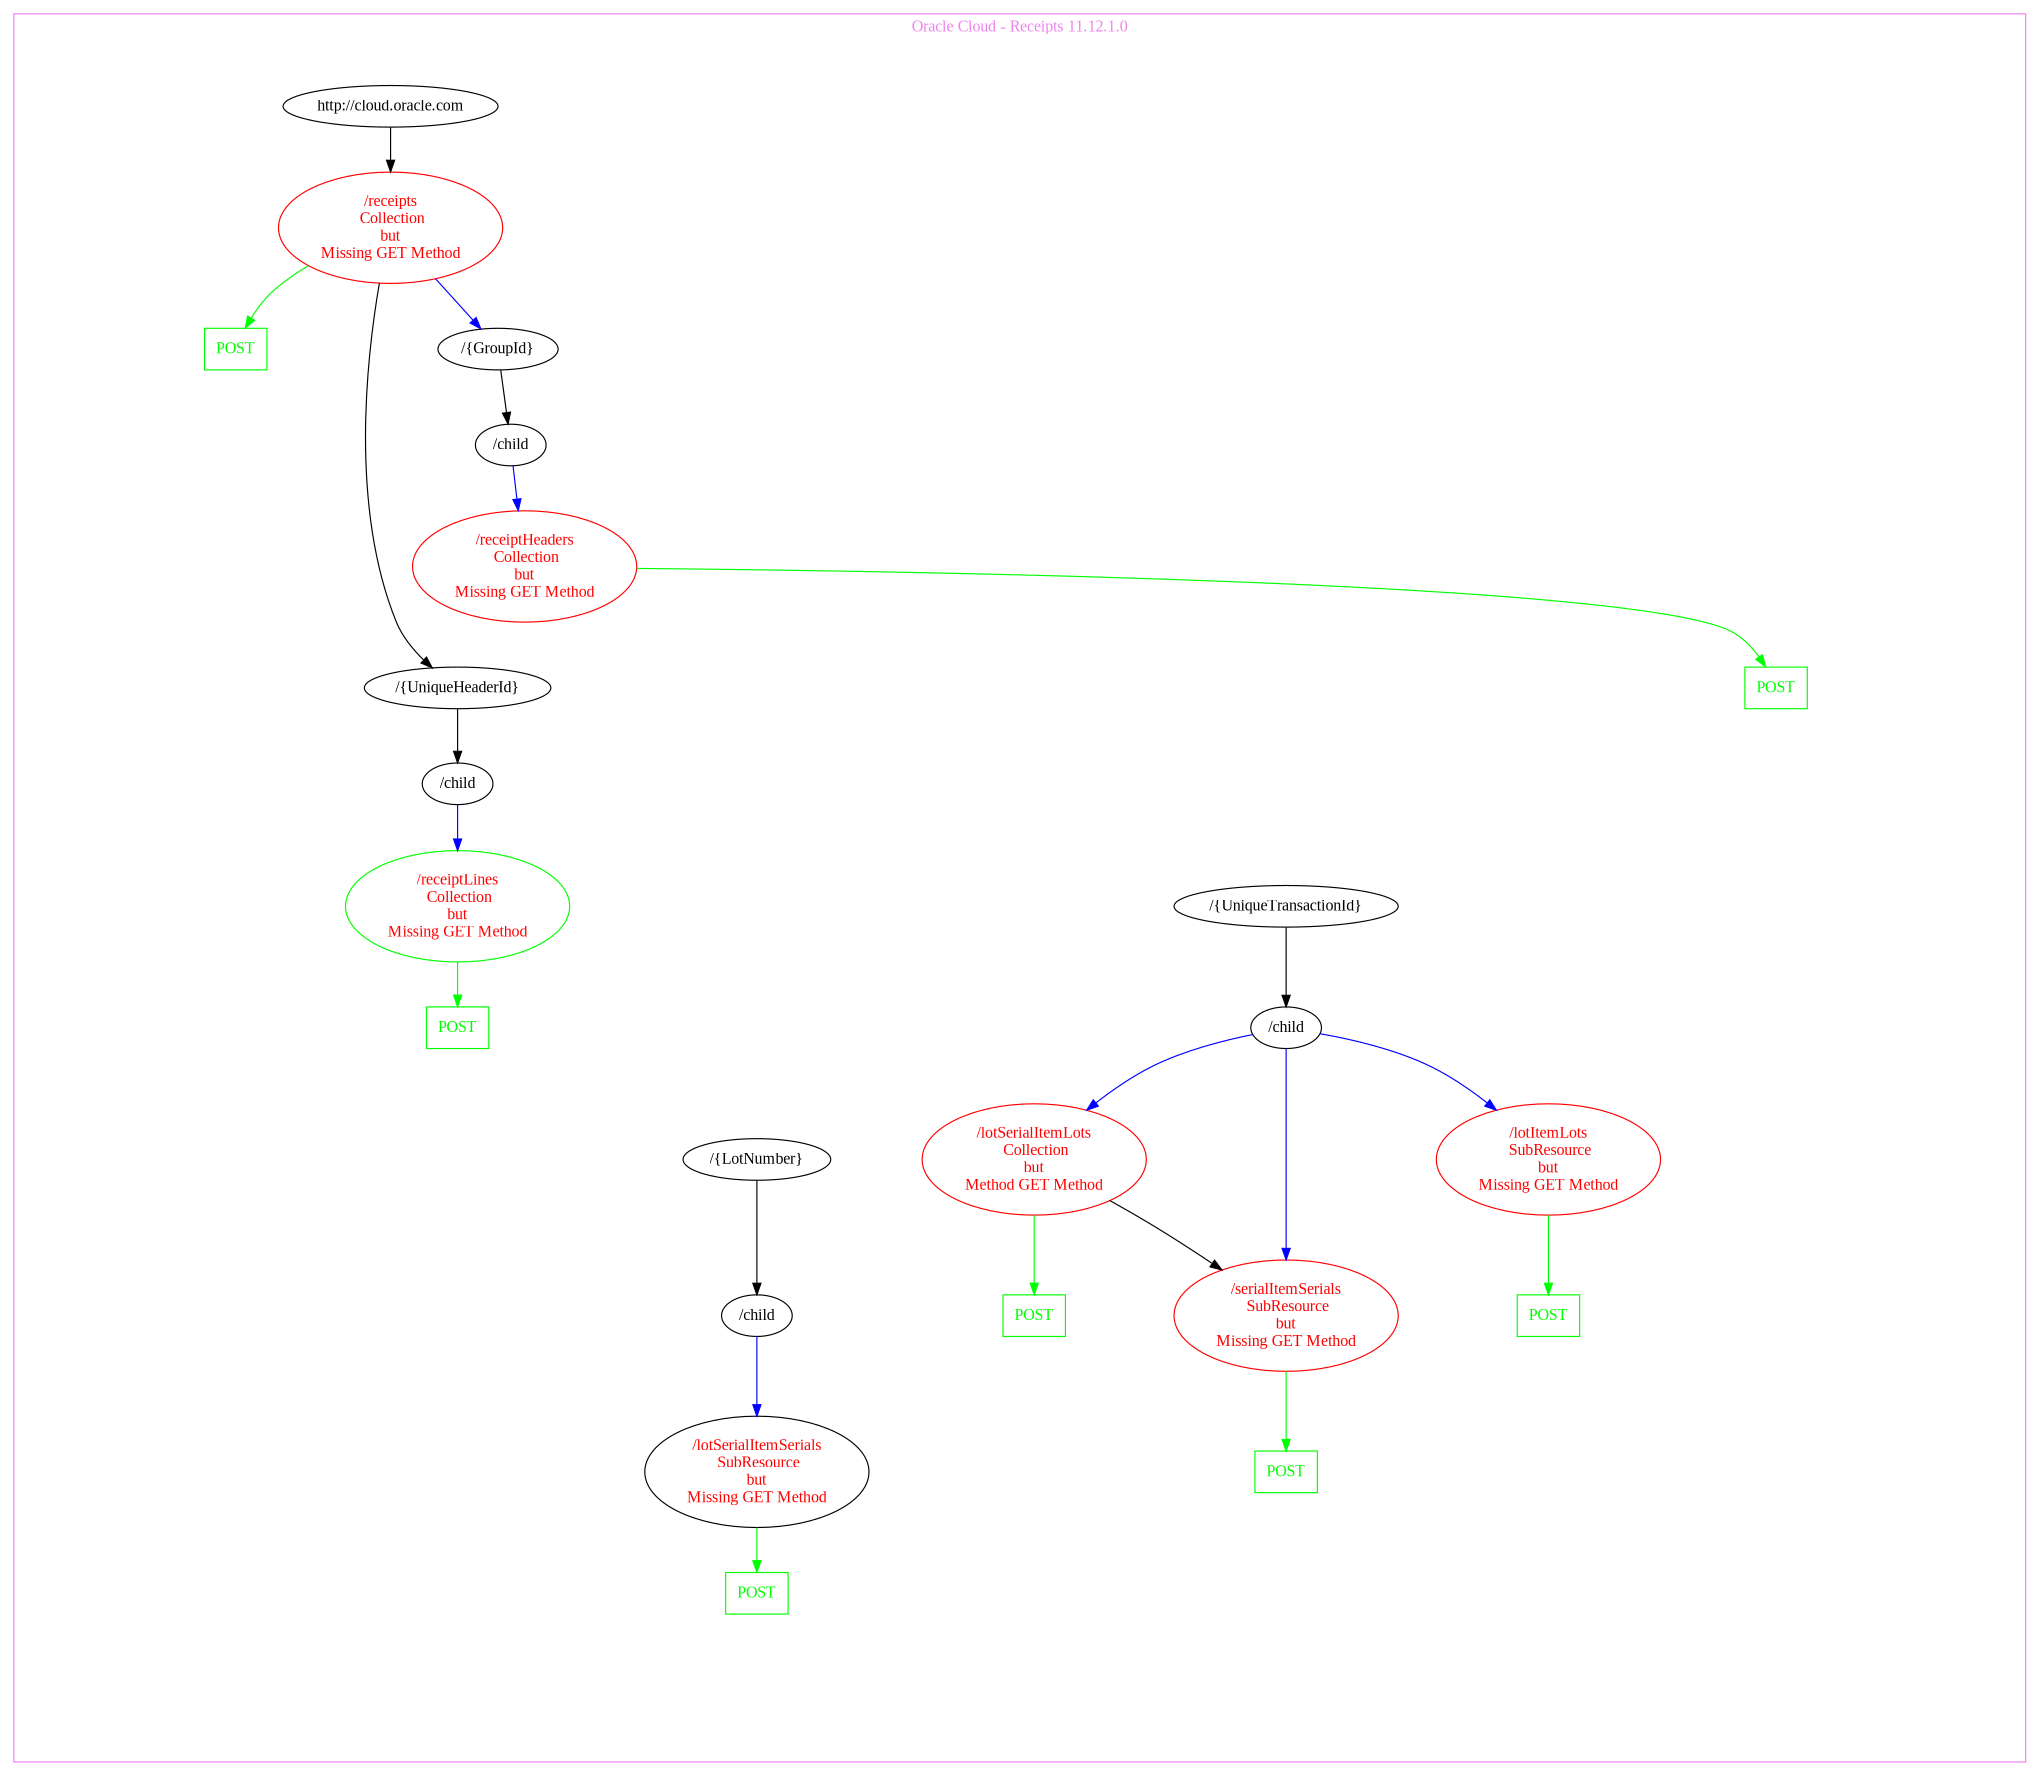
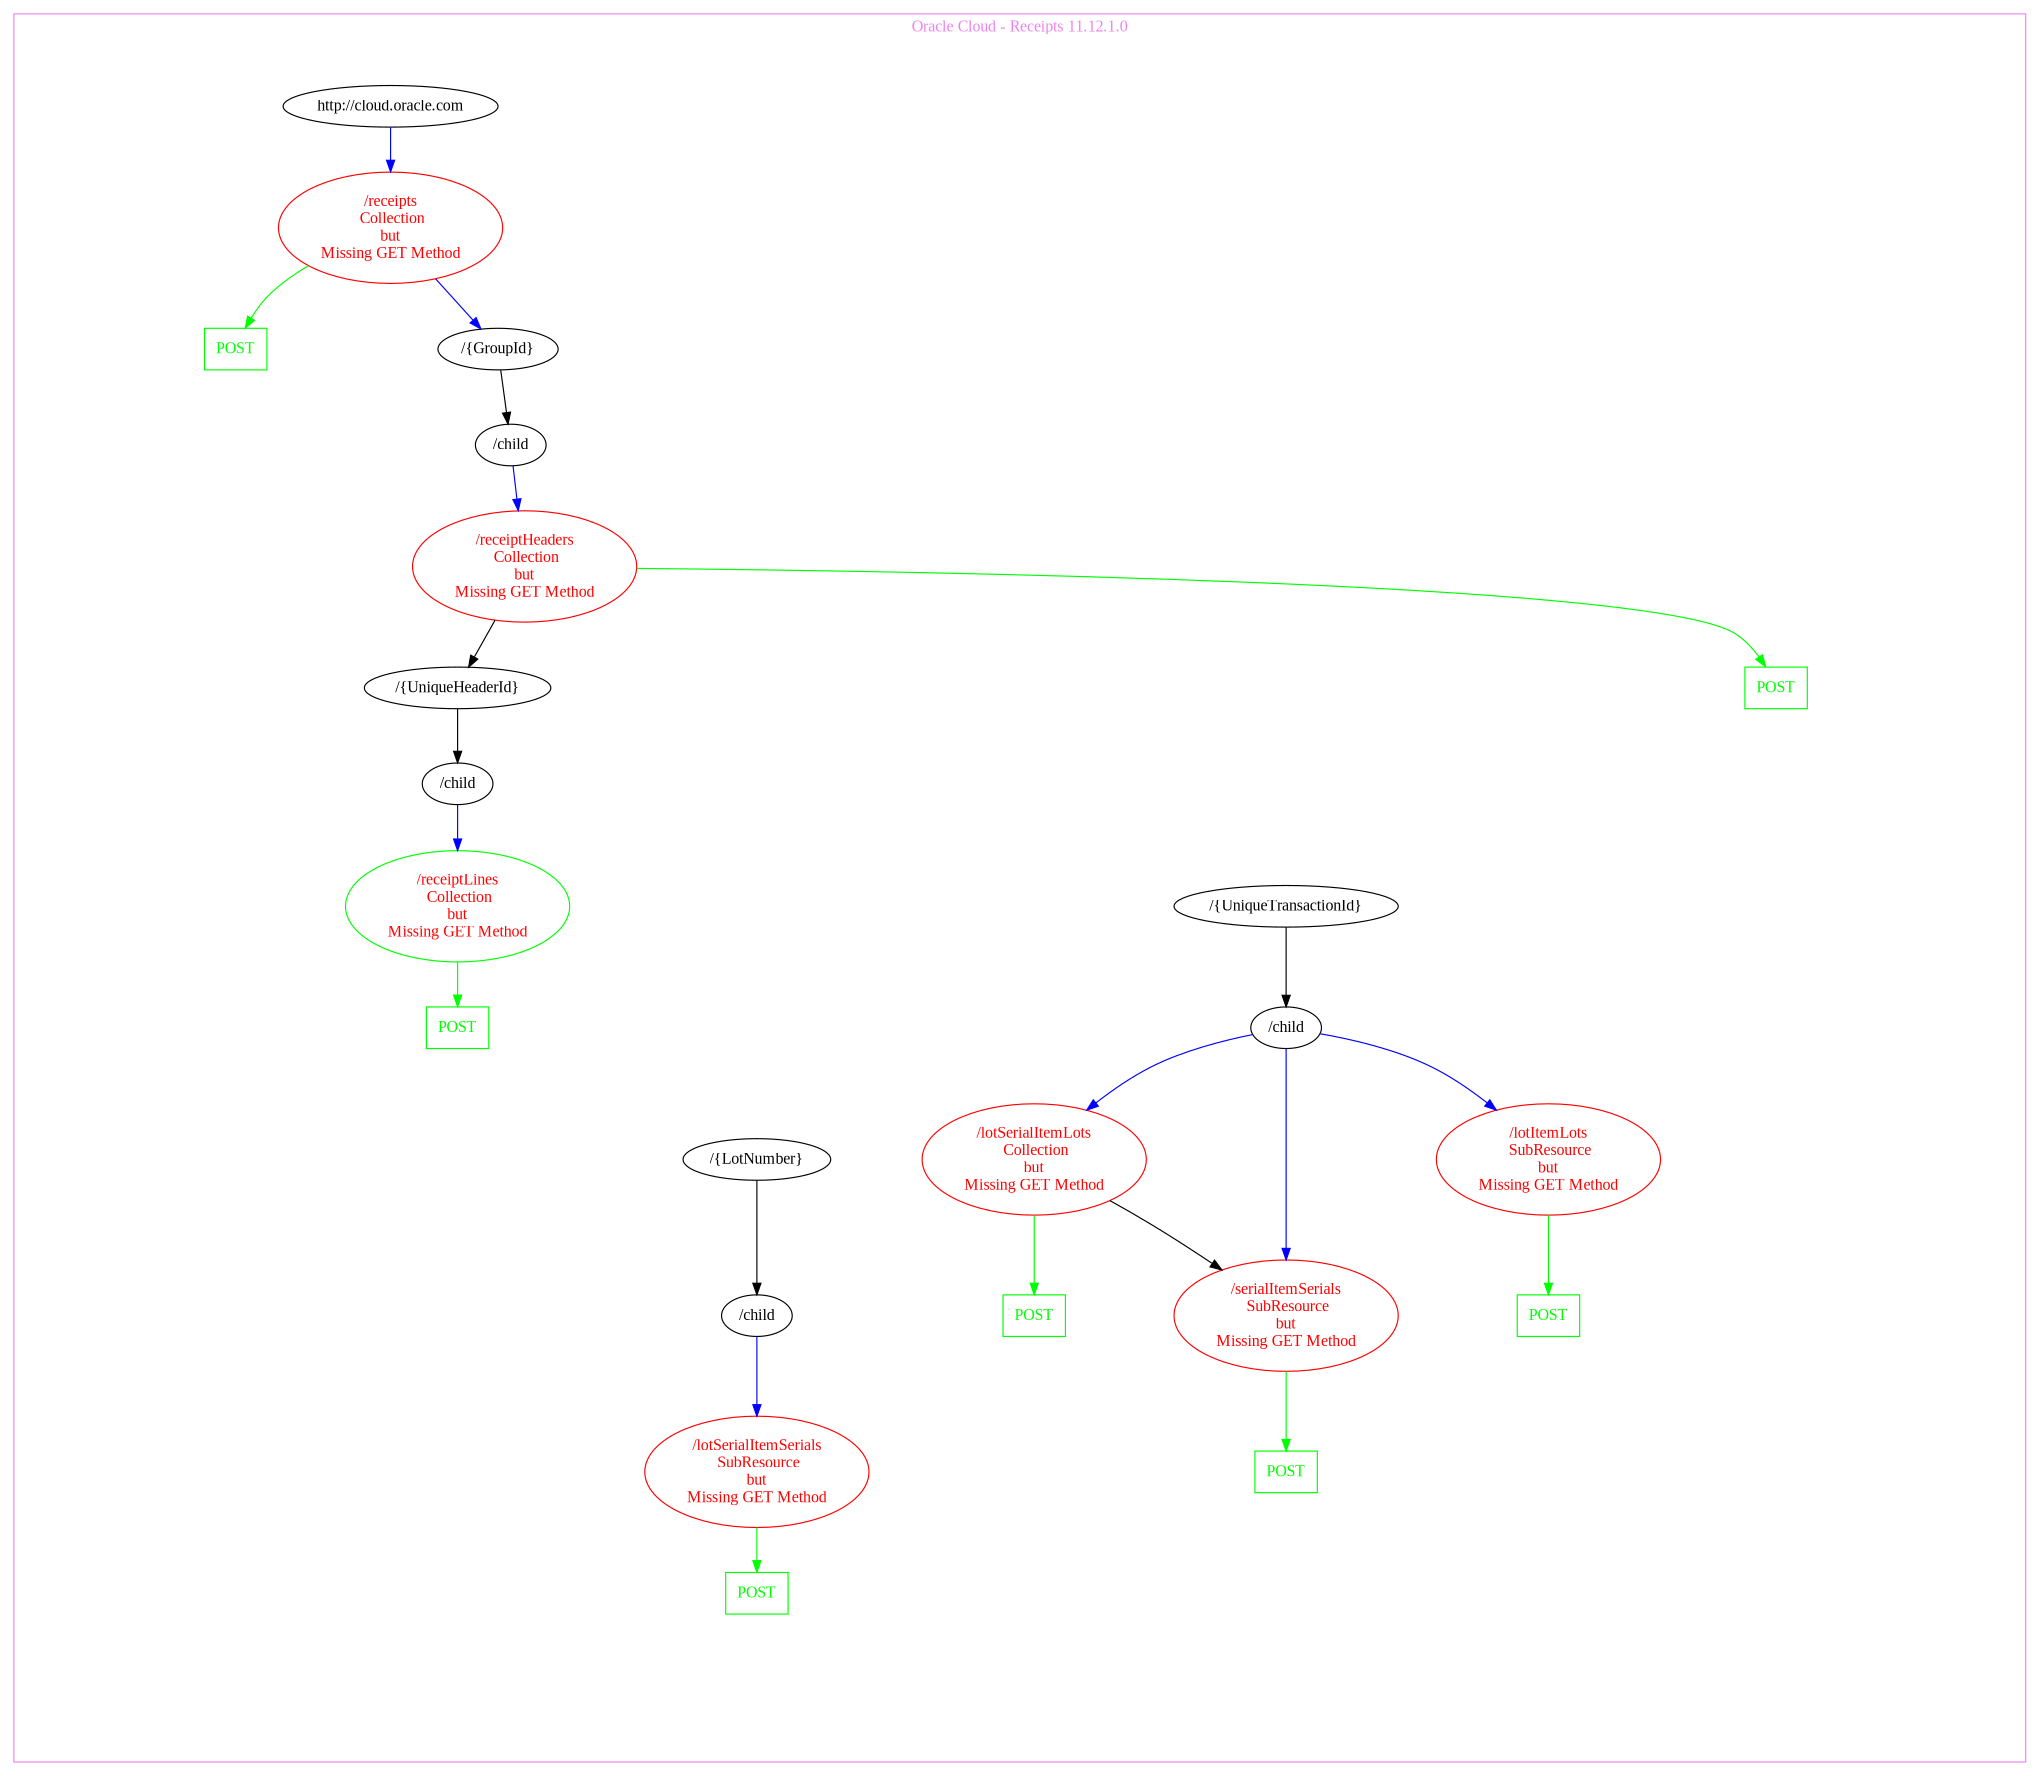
(391, 144) -> (391, 144)
(367, 468) -> (485, 639)
(1034, 1159) -> (1034, 1159)
(757, 1472) -> (757, 1472)
